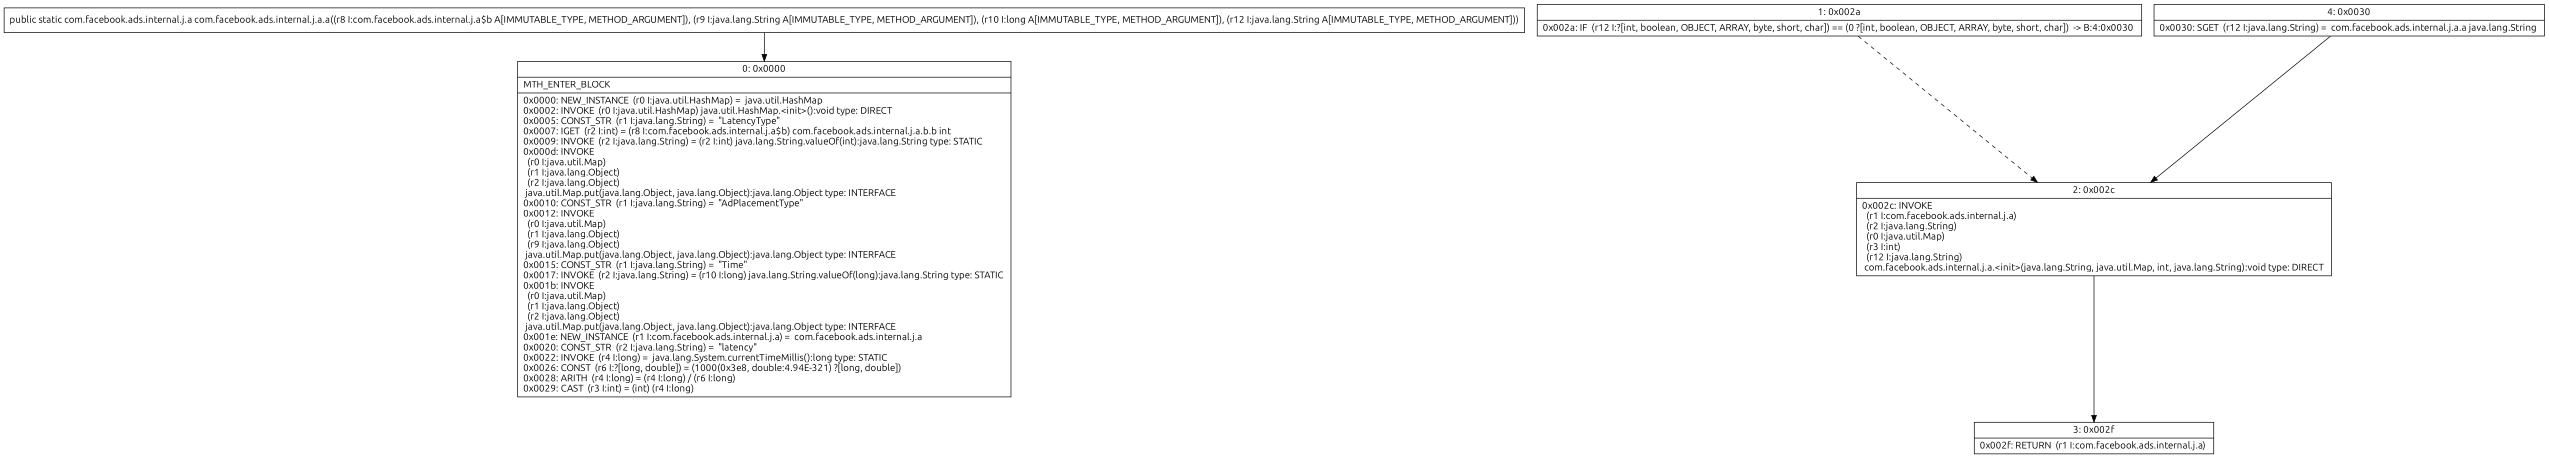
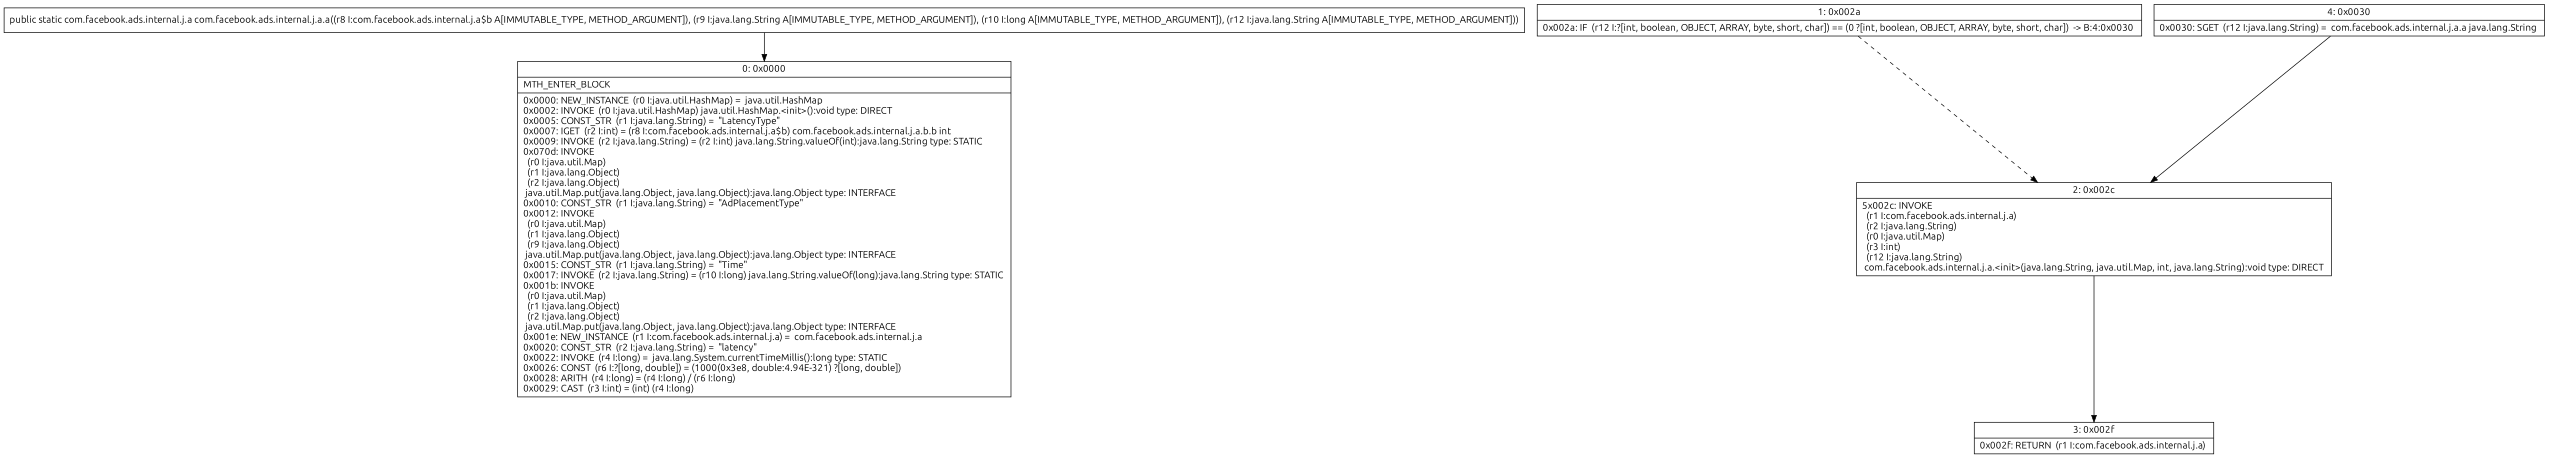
(561, 152) -> (561, 152)
(1899, 206) -> (1899, 206)
